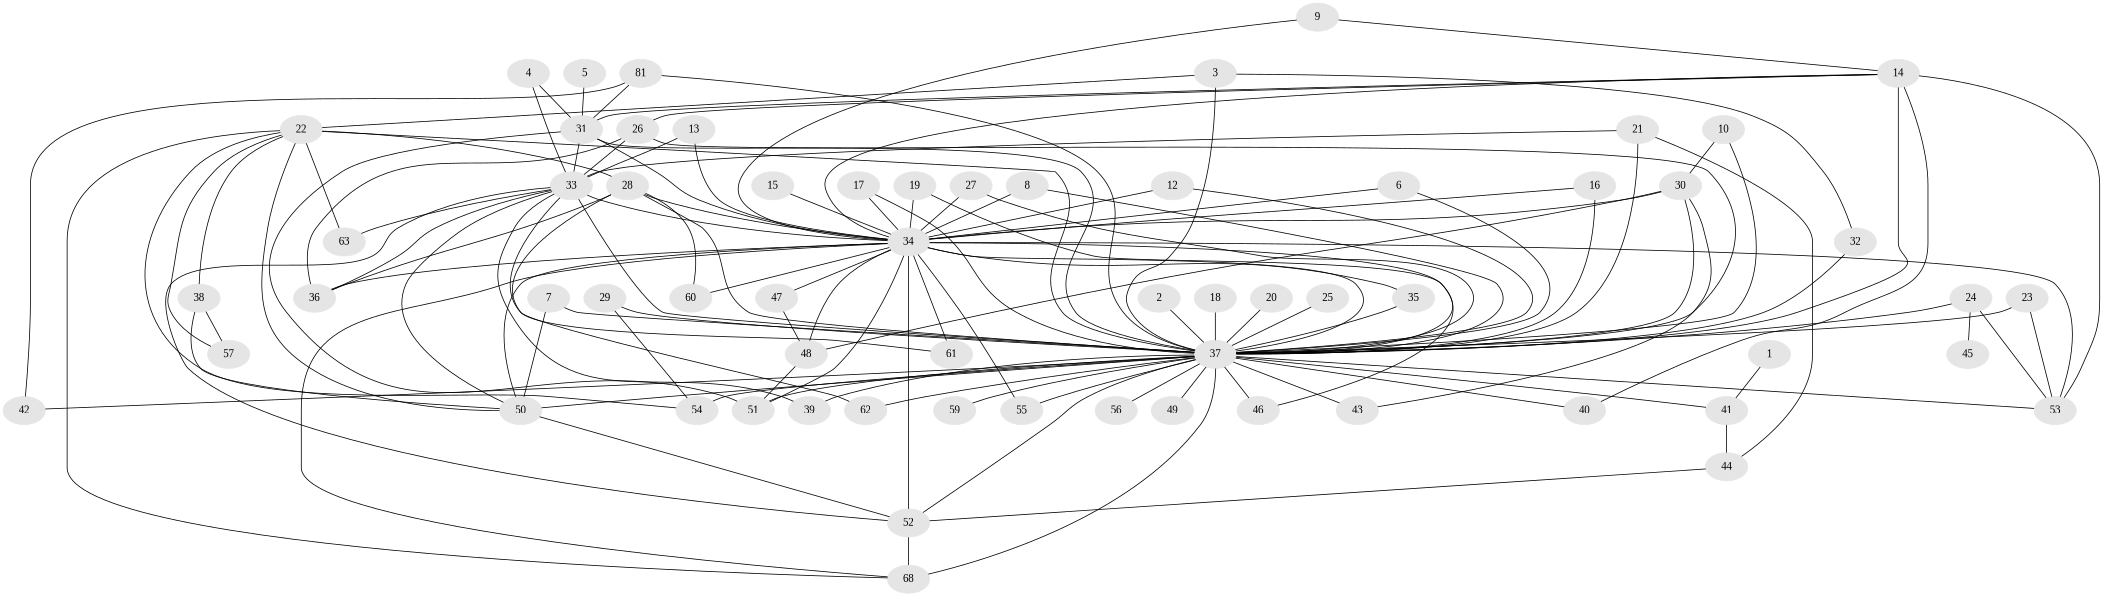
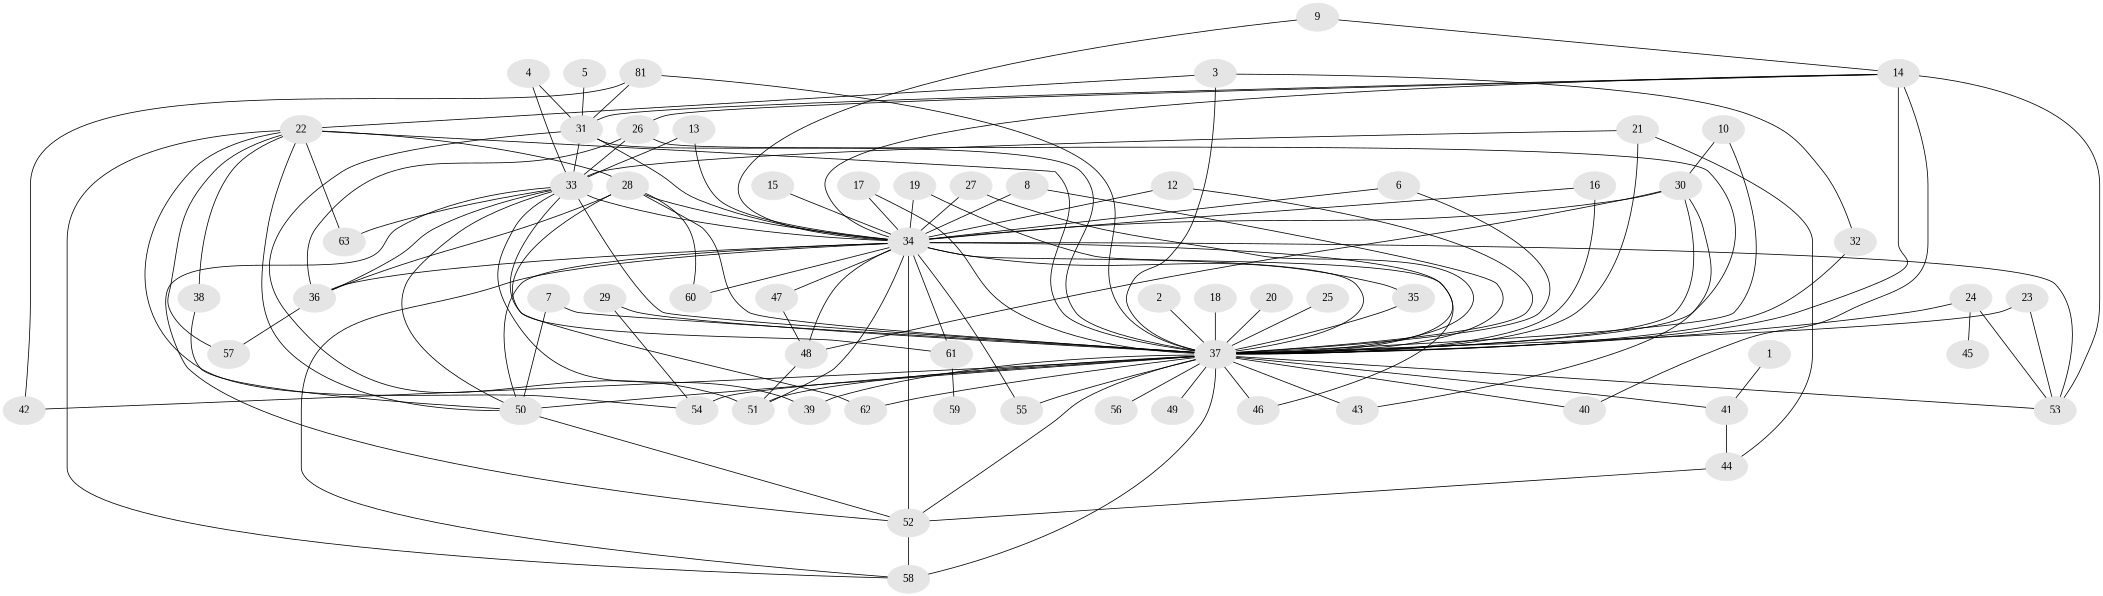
(214, 326) -> (276, 324)
(1077, 378) -> (953, 383)
(909, 579) -> (909, 579)
